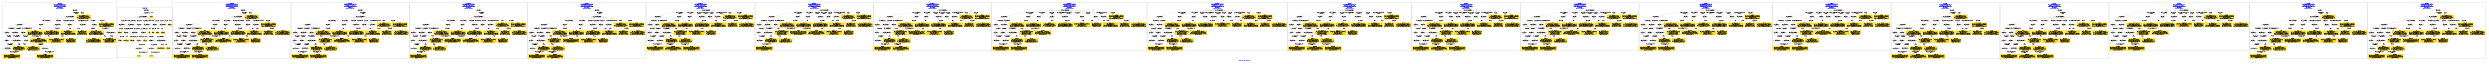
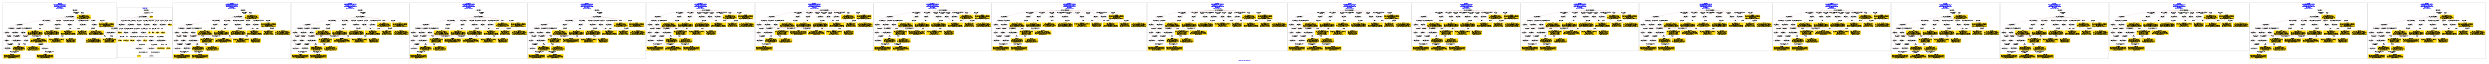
(101, 29) -> (107, 28)
(120, 41) -> (120, 41)
(151, 56) -> (151, 56)
